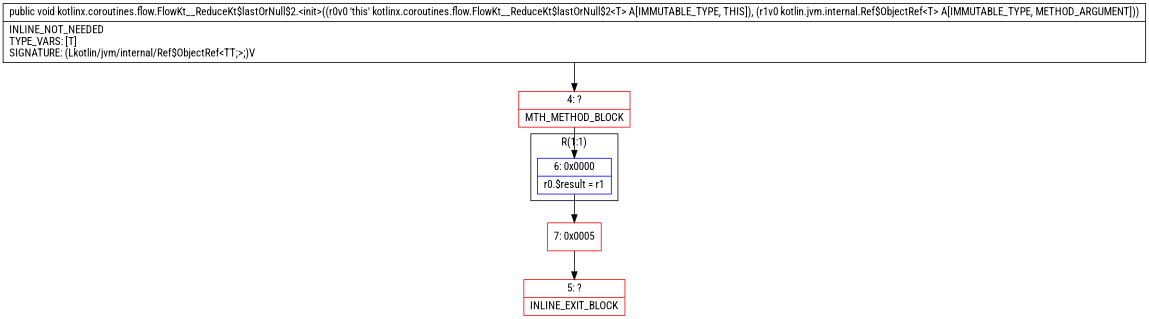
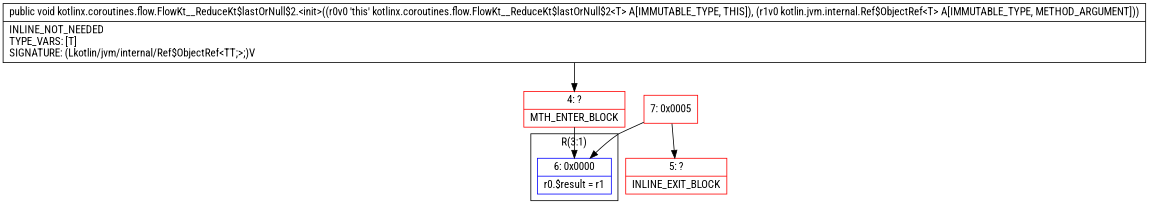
(574, 118) -> (574, 118)
(574, 143) -> (574, 143)
(574, 205) -> (623, 132)
